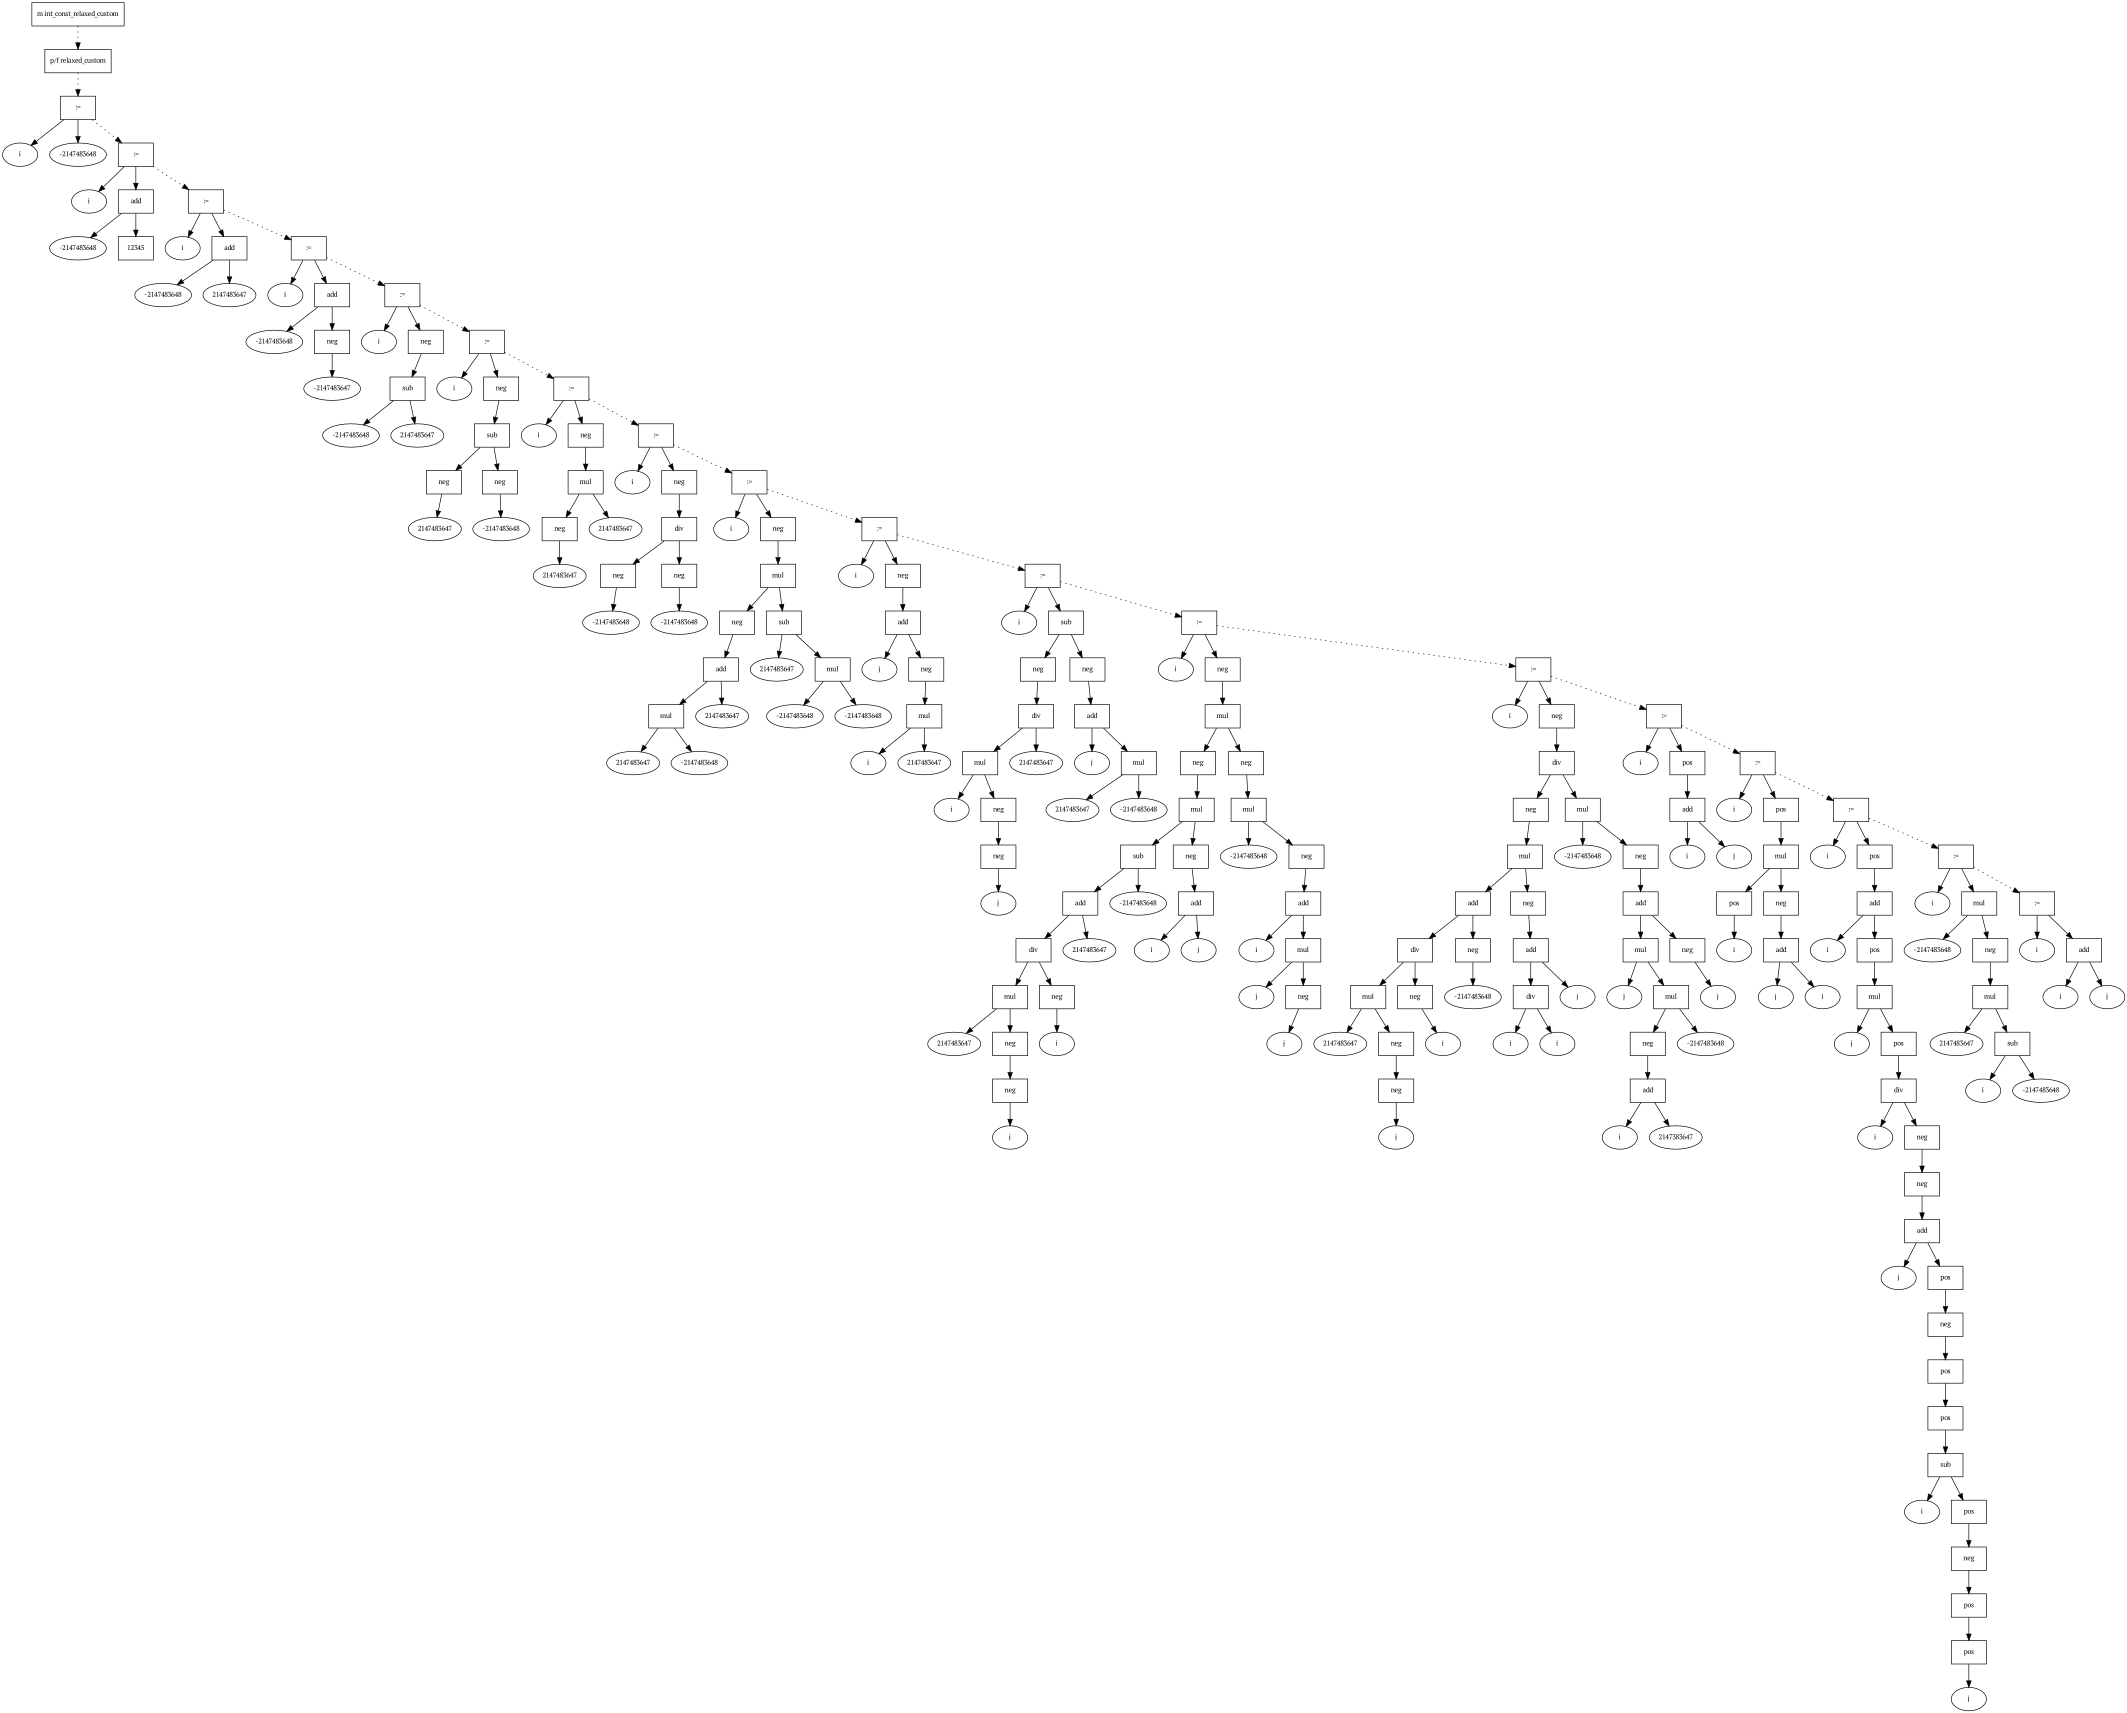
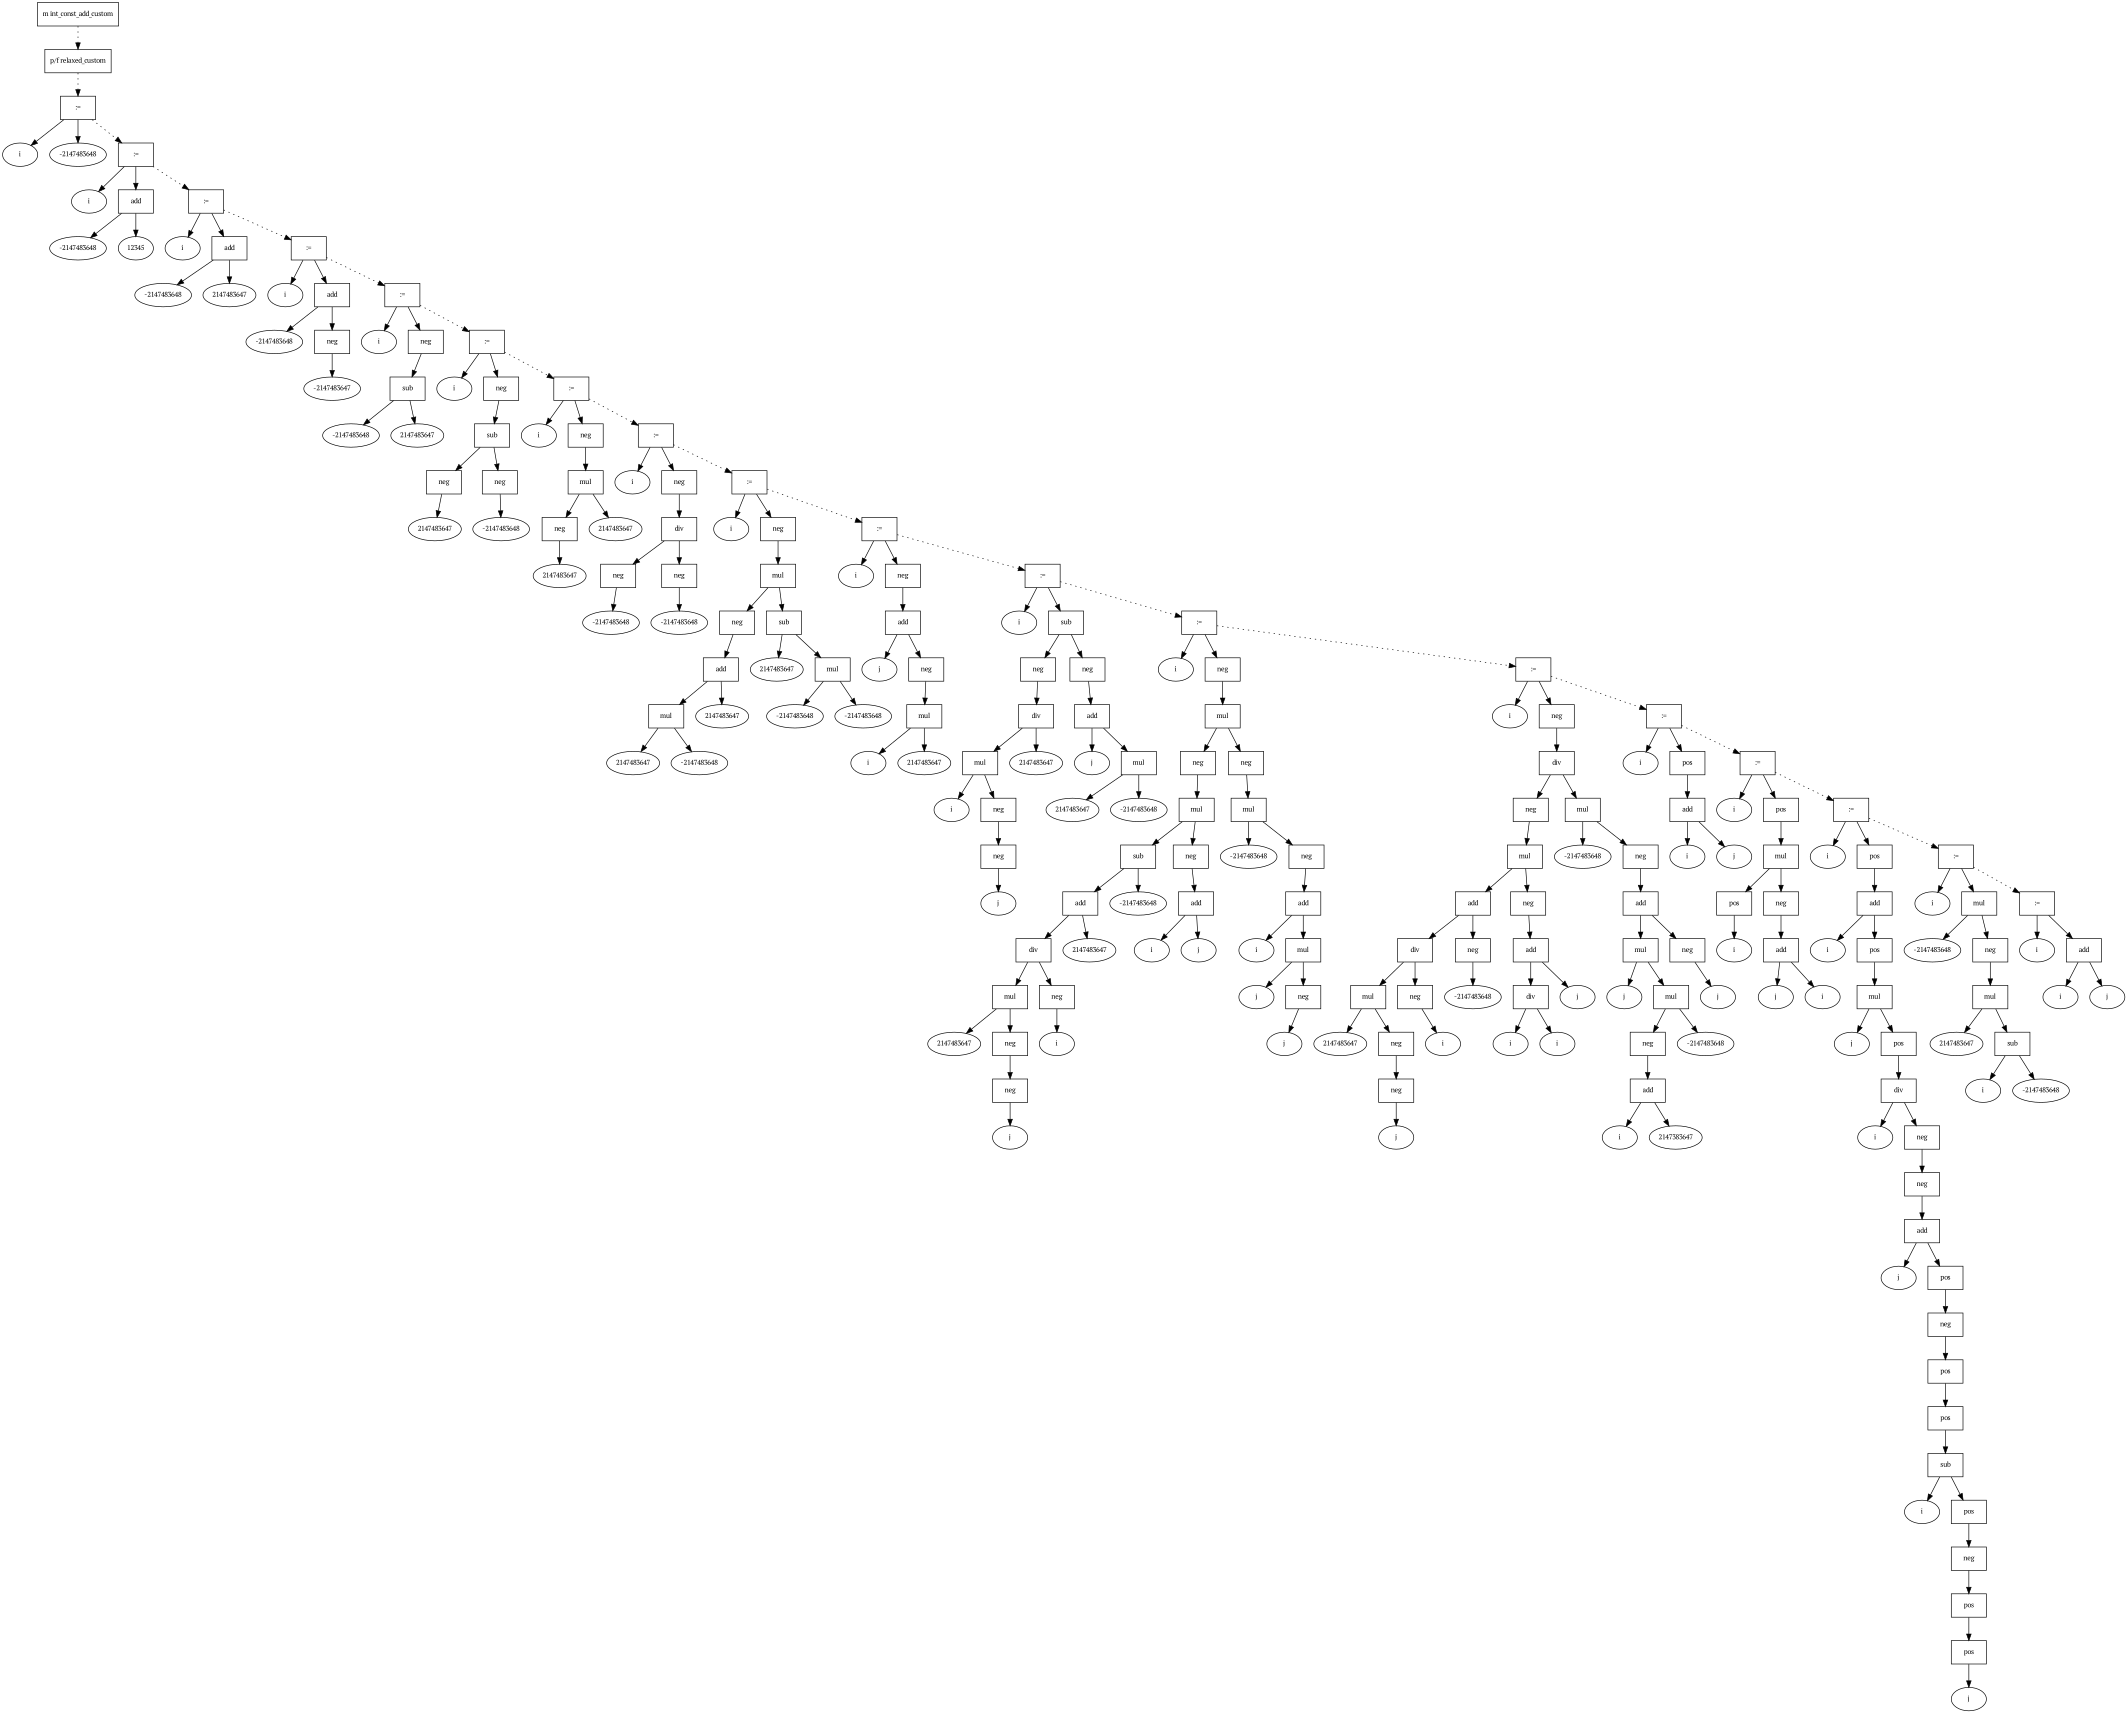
(78, 14) -> (78, 14)
(136, 248) -> (136, 248)
